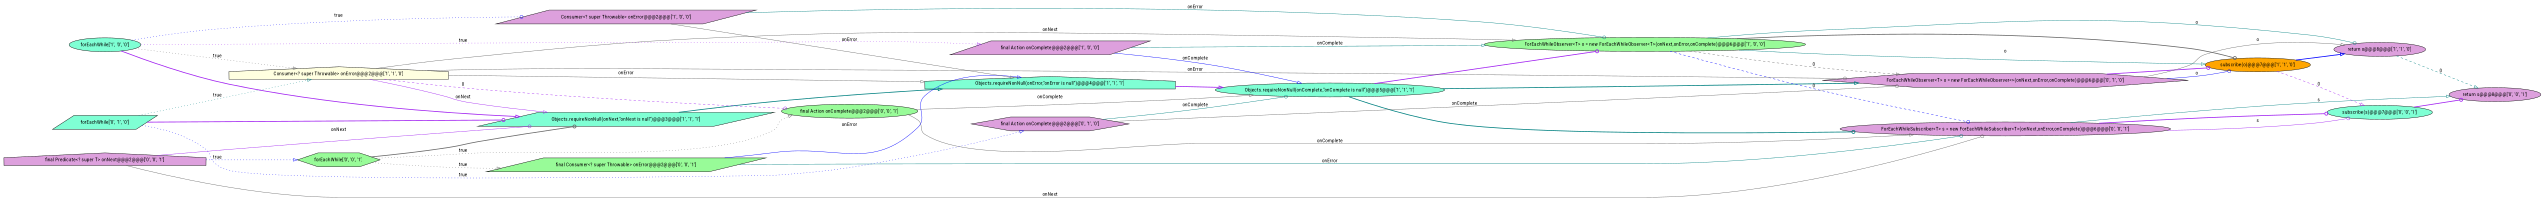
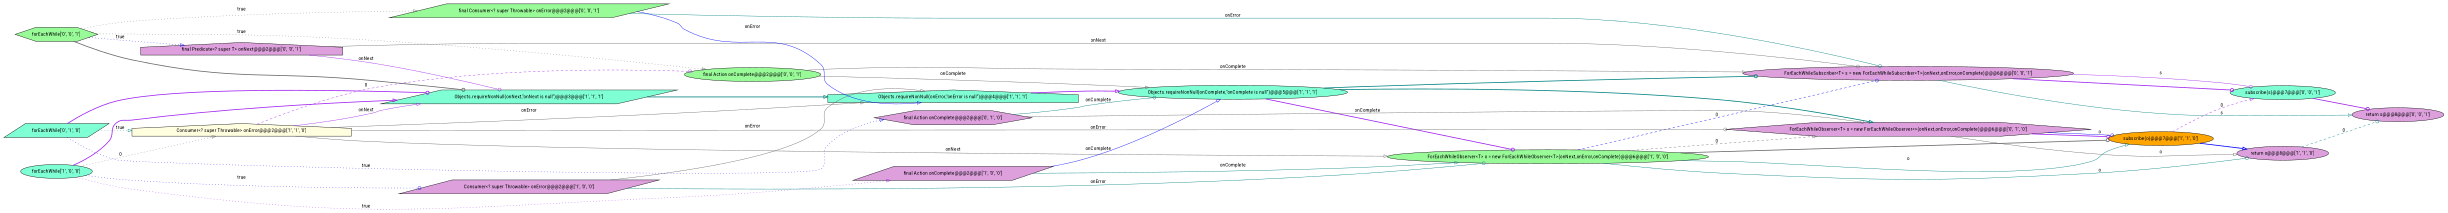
(217, 56) -> (120, 154)
(2435, 71) -> (2339, 134)
(250, 160) -> (135, 41)
